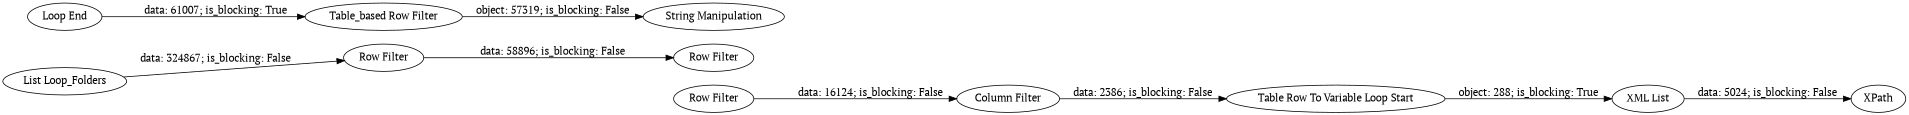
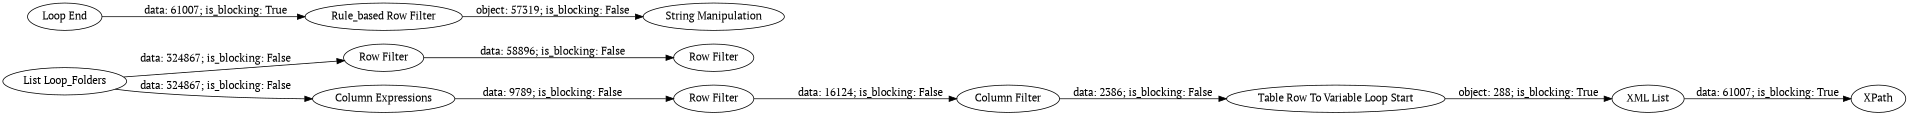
(384, 17) -> (384, 17)
(1768, 93) -> (1768, 93)
none -> (384, 99)
